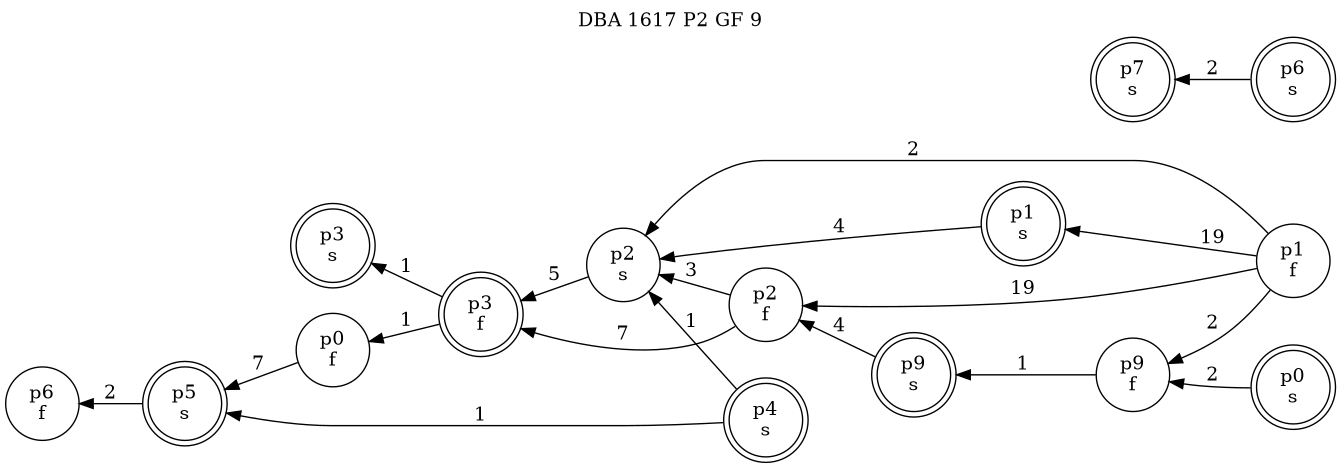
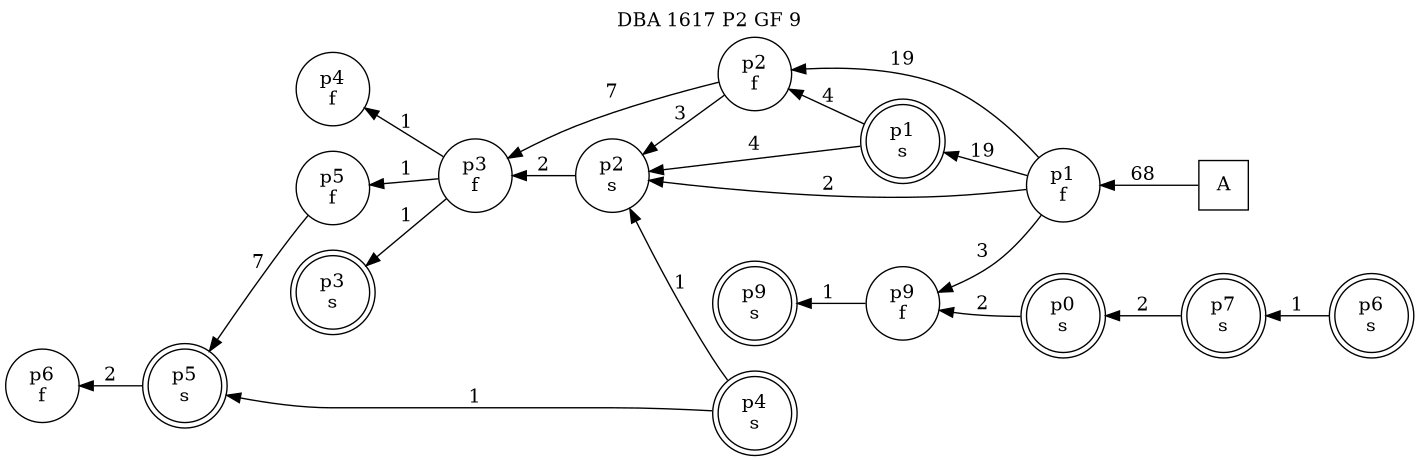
(1213, 69) -> (1298, 305)
none -> (333, 89)
none -> (1224, 185)
(555, 275) -> (544, 165)
(481, 314) -> (475, 176)
none -> (1150, 316)
(1213, 323) -> (983, 252)
(844, 342) -> (833, 110)
(333, 350) -> (333, 188)
